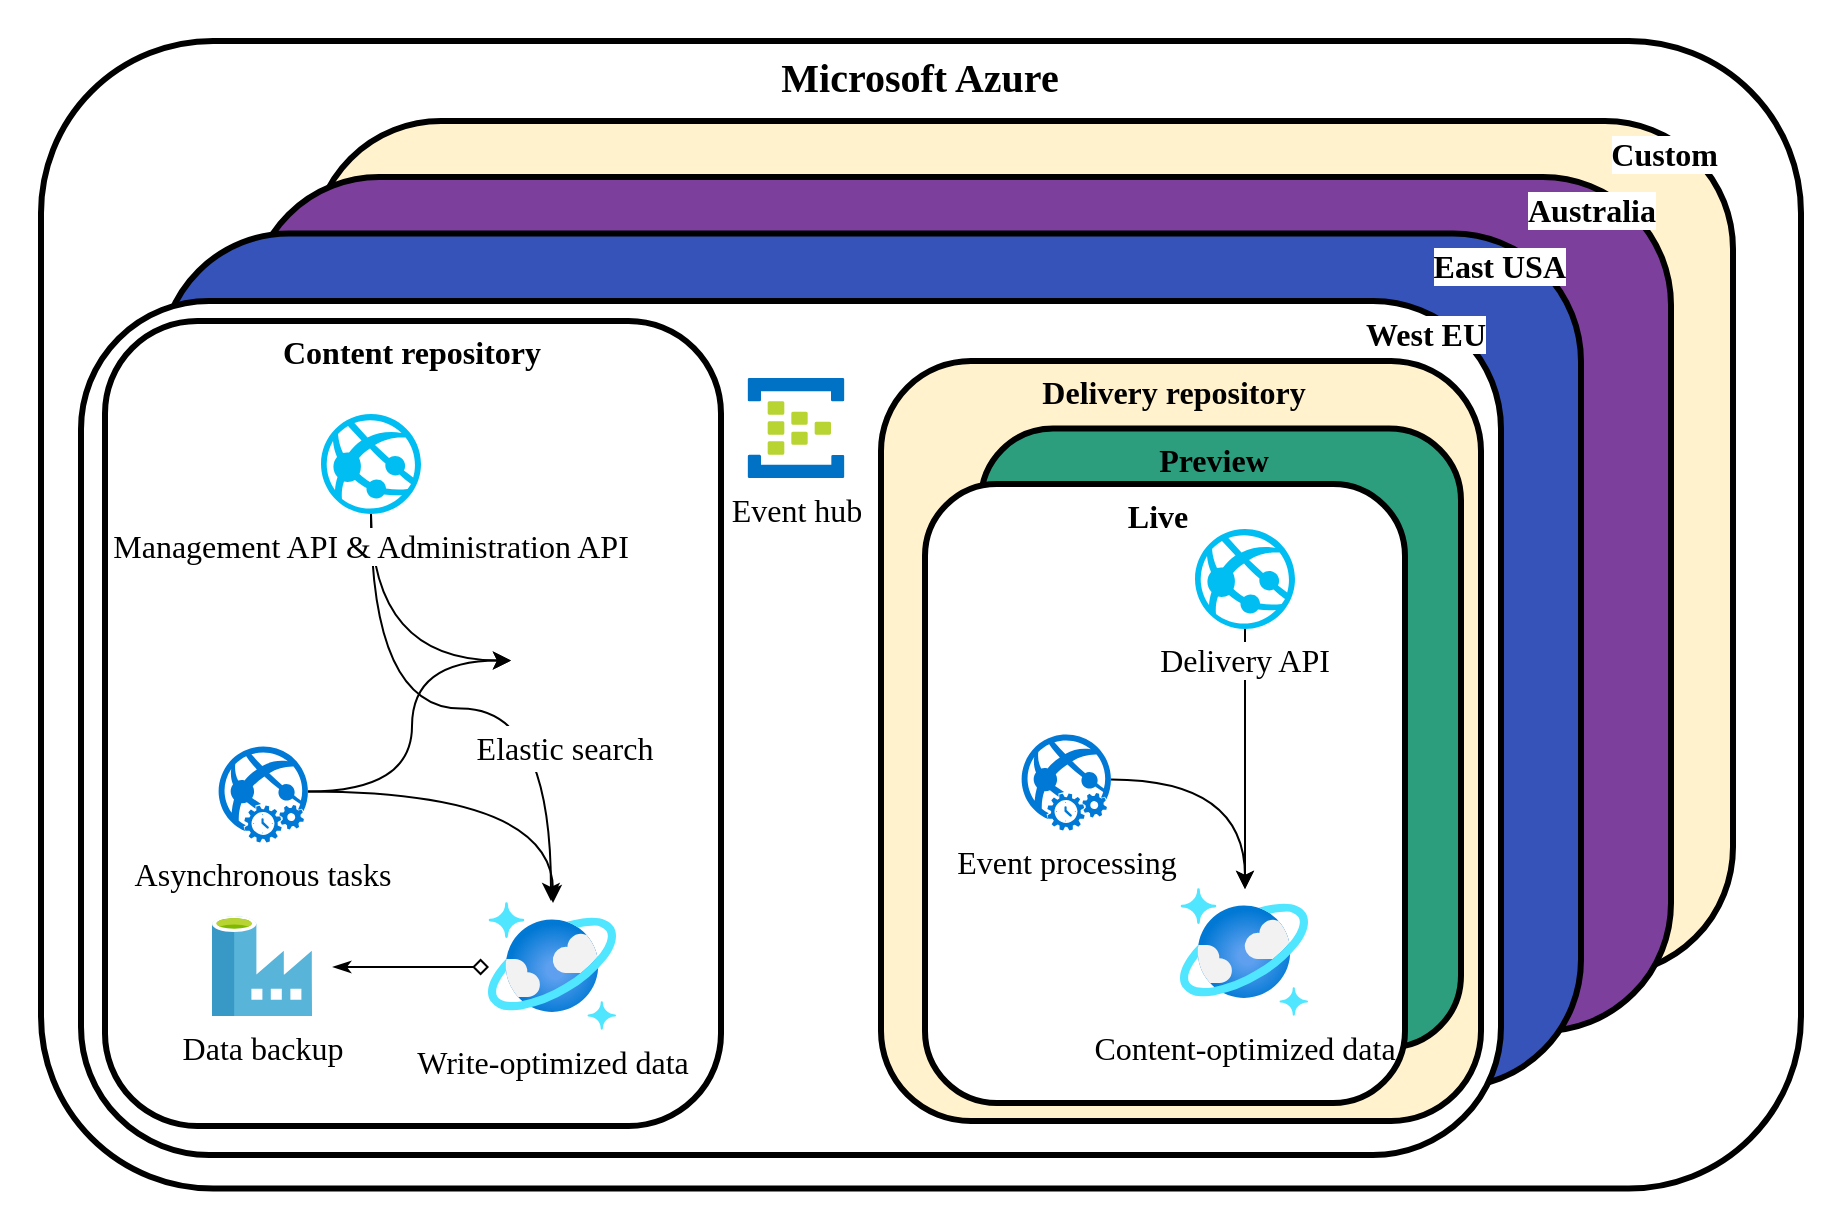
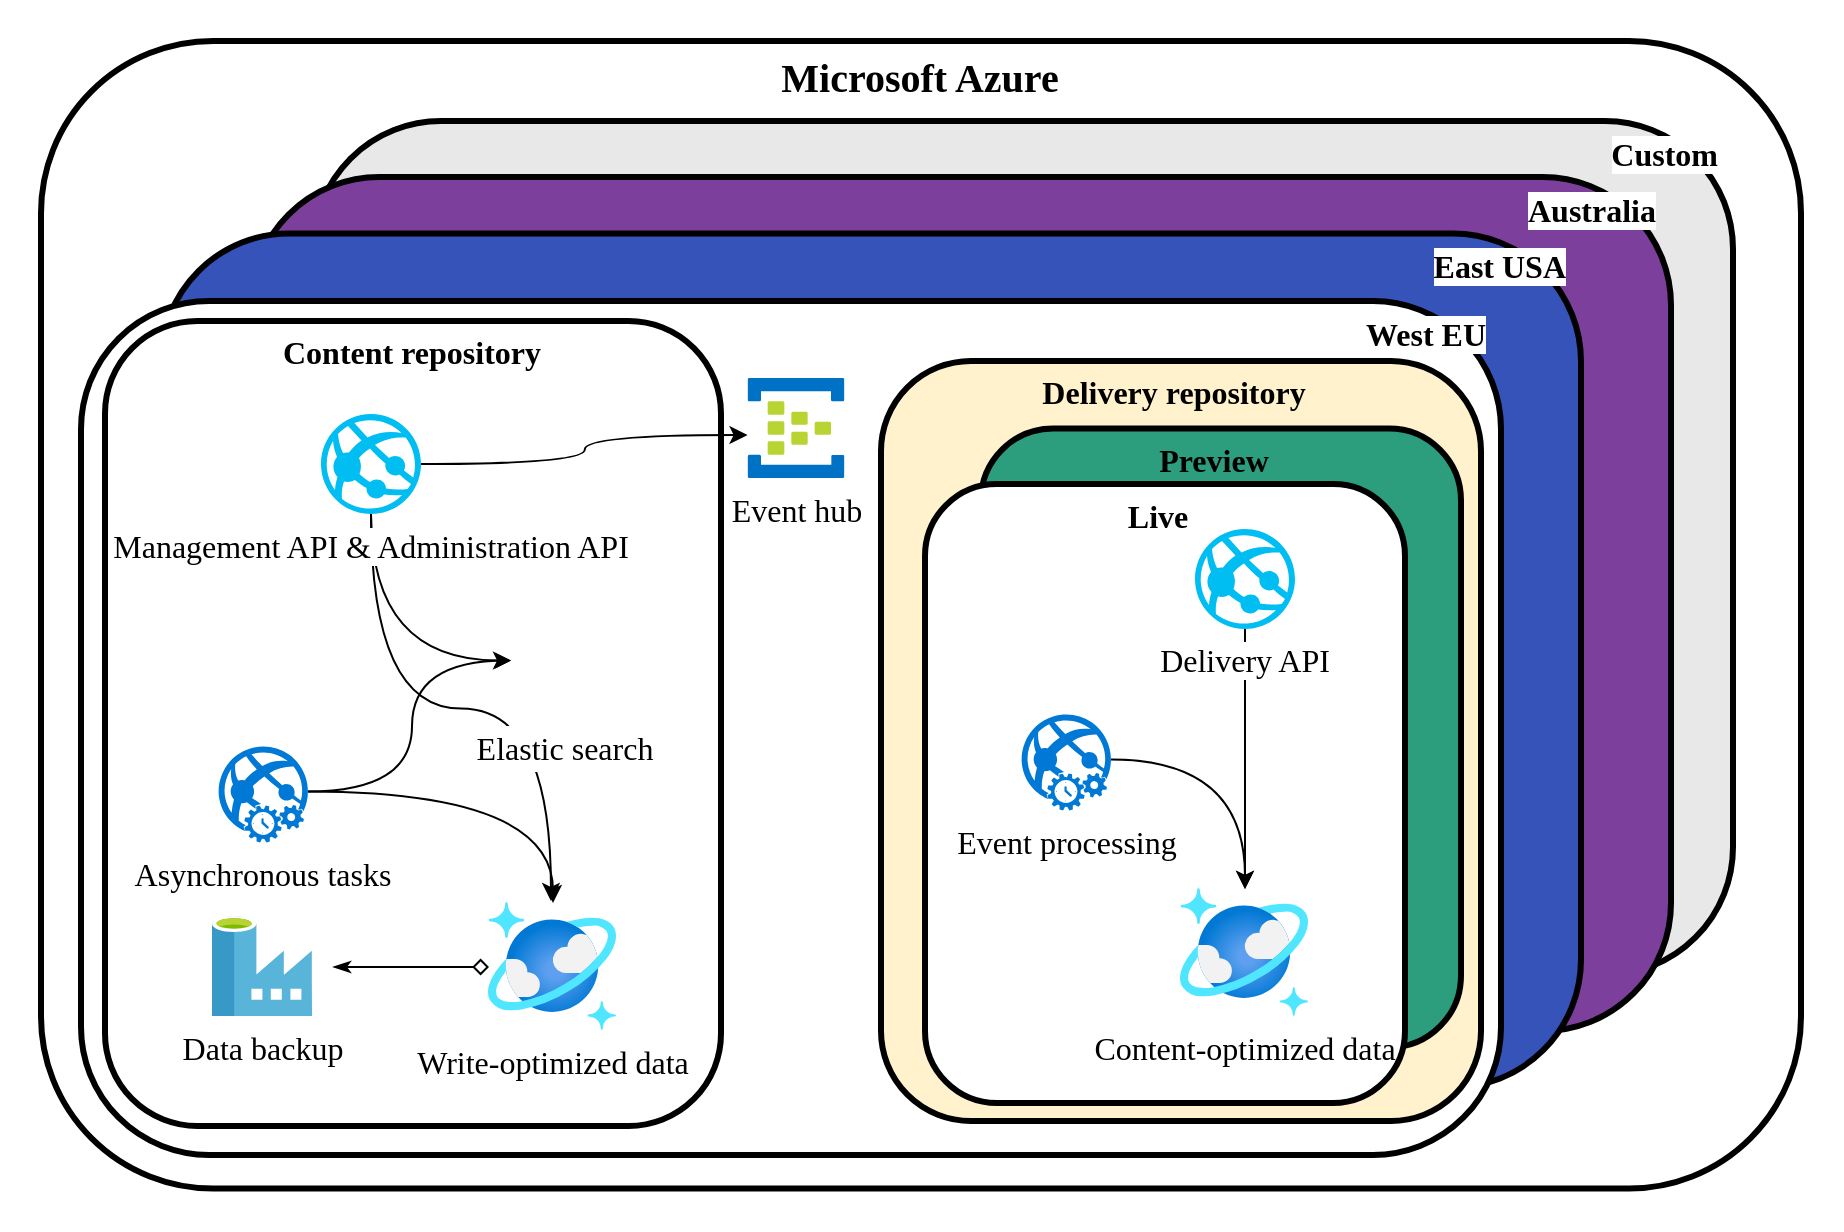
(1665, 156) -> (1665, 156)
none -> (579, 454)
(440, 673) -> (443, 673)
(1066, 782) -> (1066, 762)
